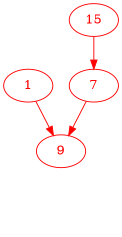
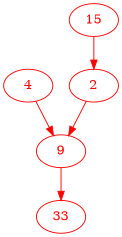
(28, 86) -> (28, 86)
(94, 86) -> (94, 86)
none -> (61, 217)
